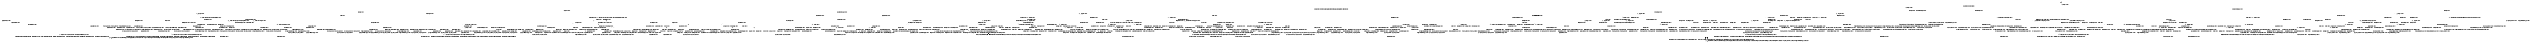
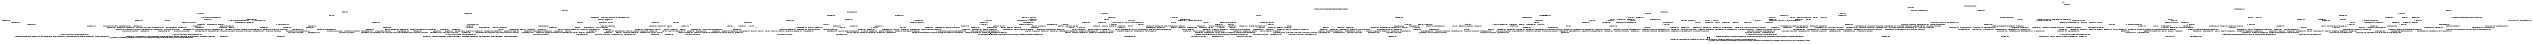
(459, 31) -> (460, 31)
